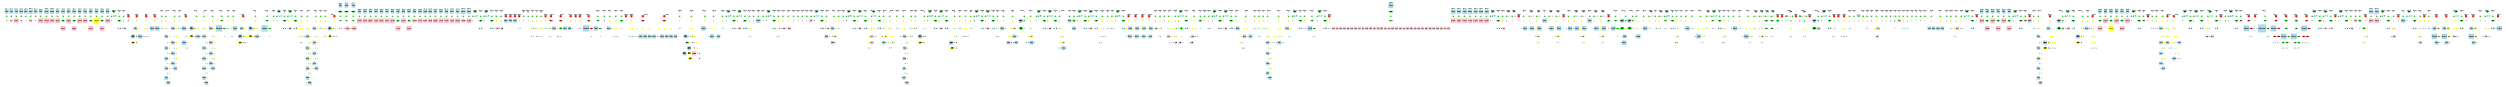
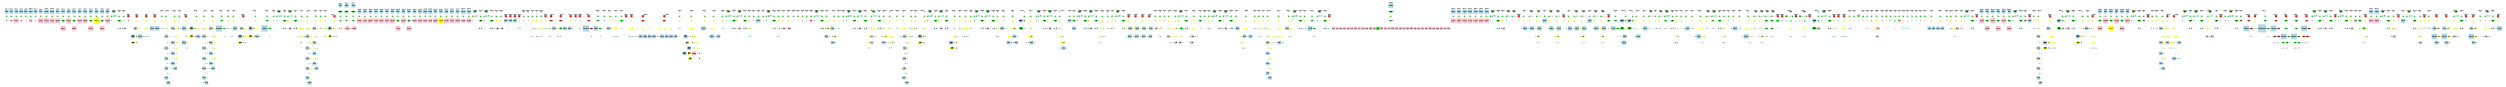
(441, 21) -> (441, 21)
(1378, 28) -> (1378, 28)
